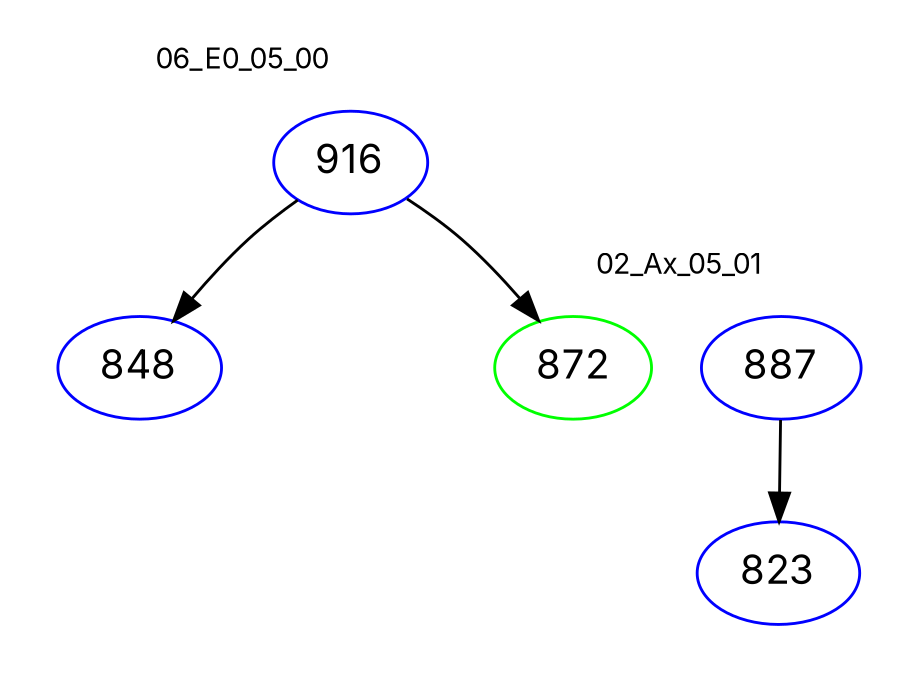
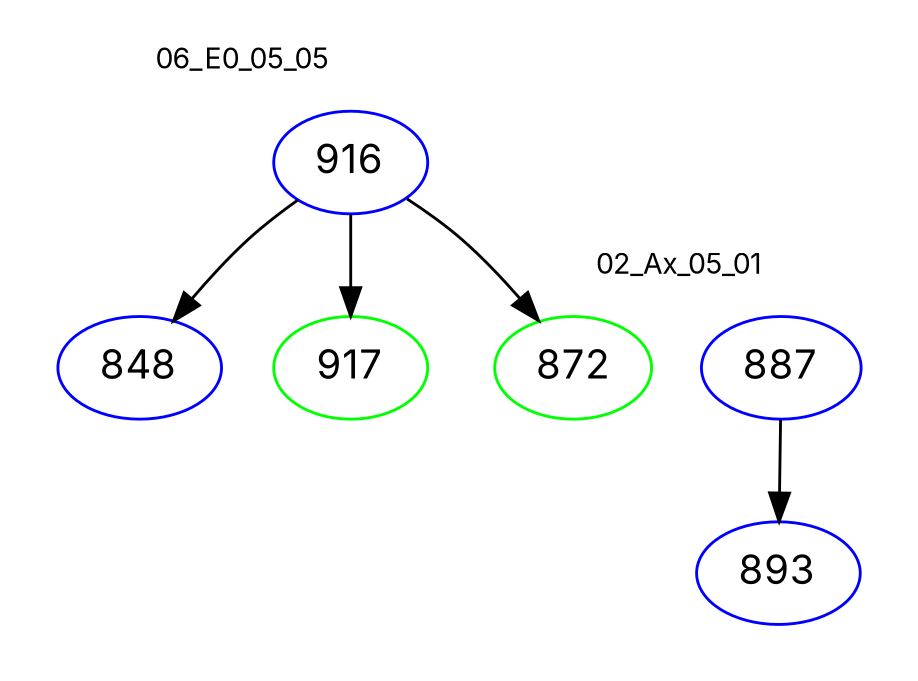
(242, 61) -> (242, 61)
none -> (351, 368)
(778, 573) -> (778, 573)
